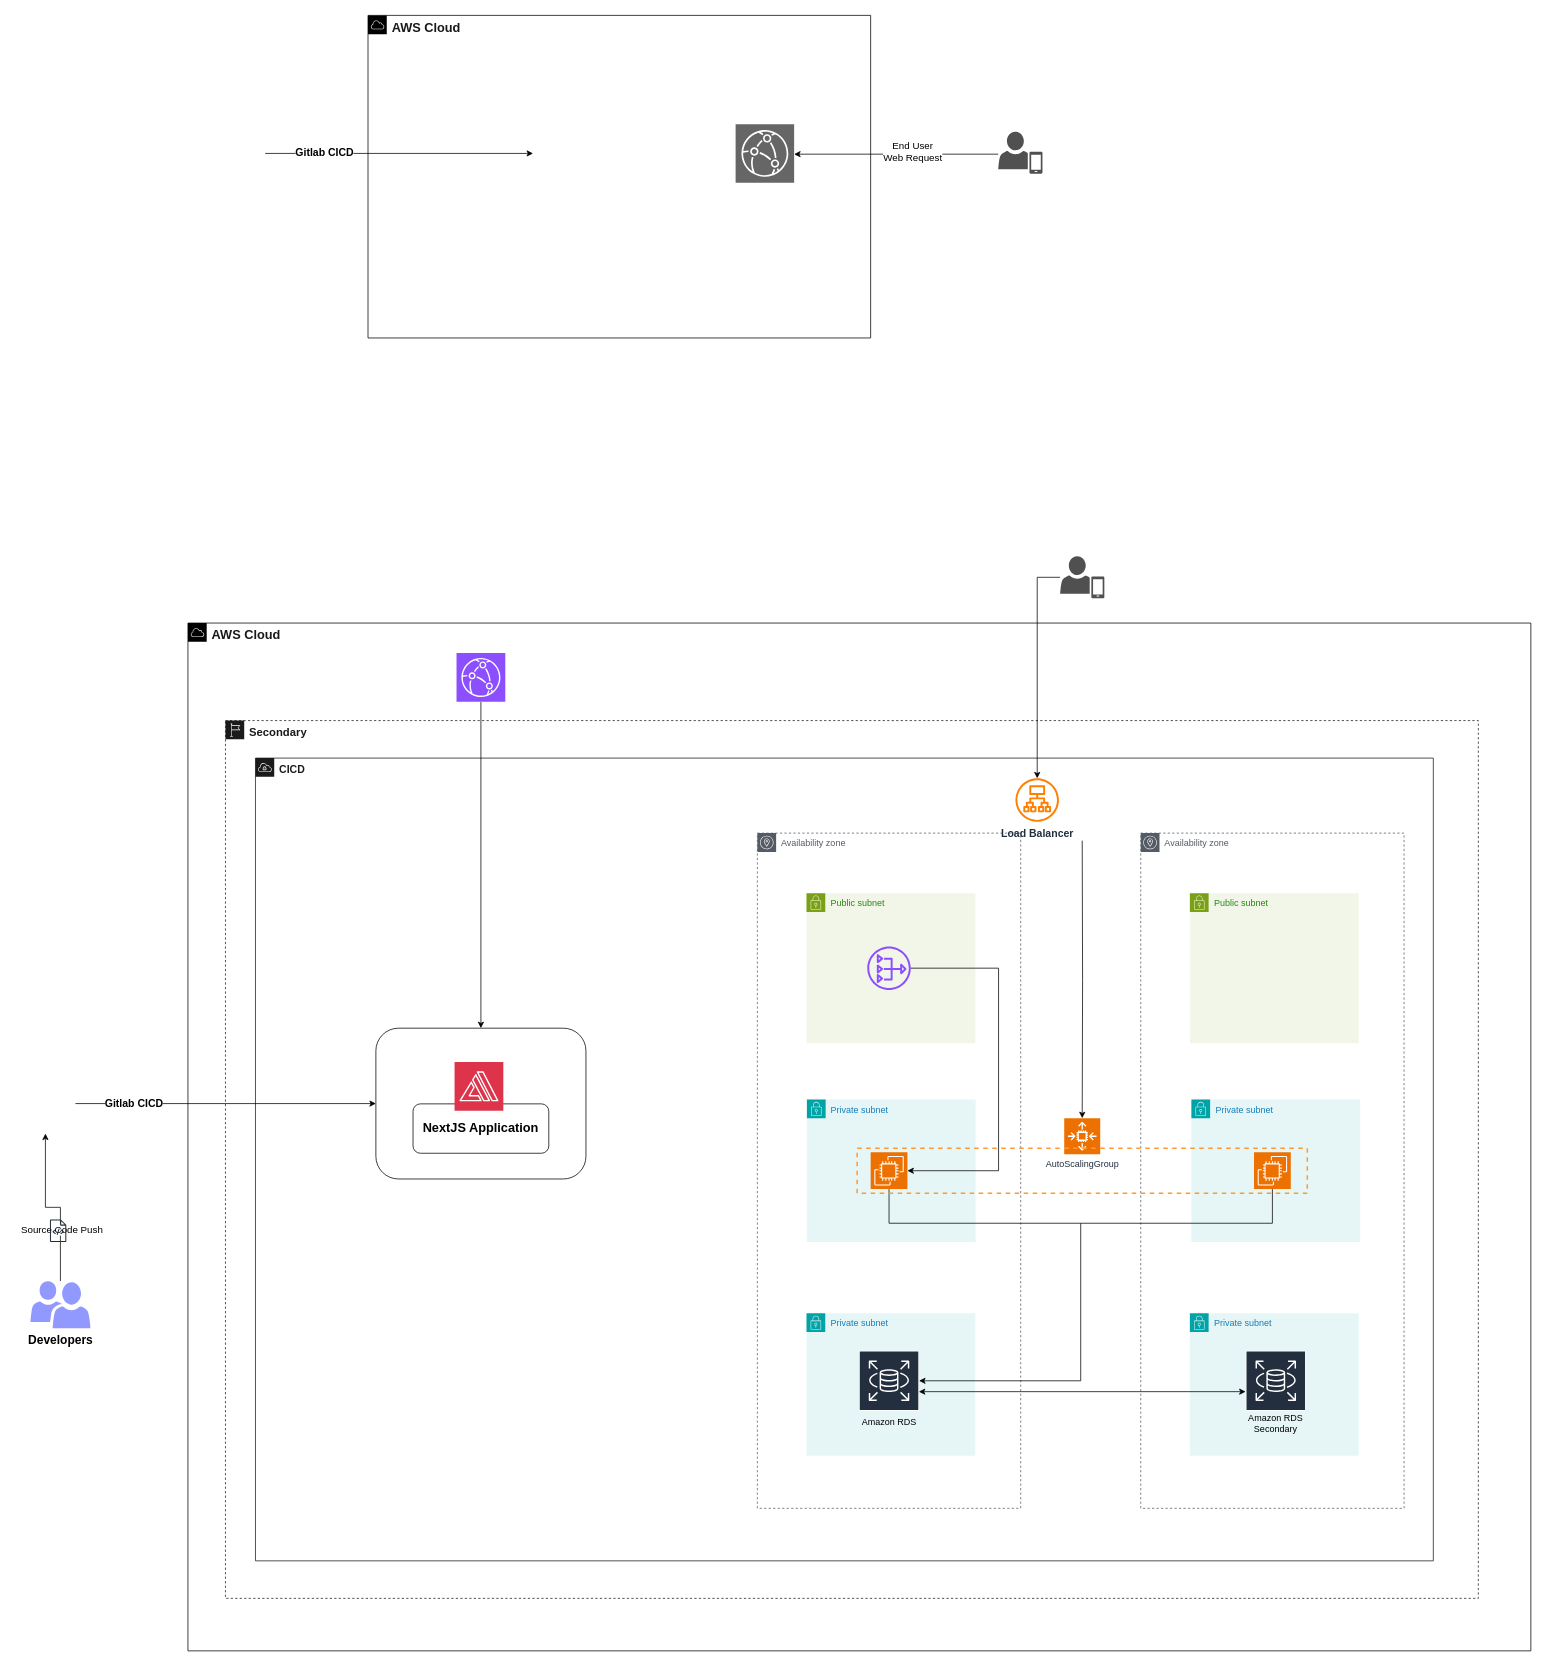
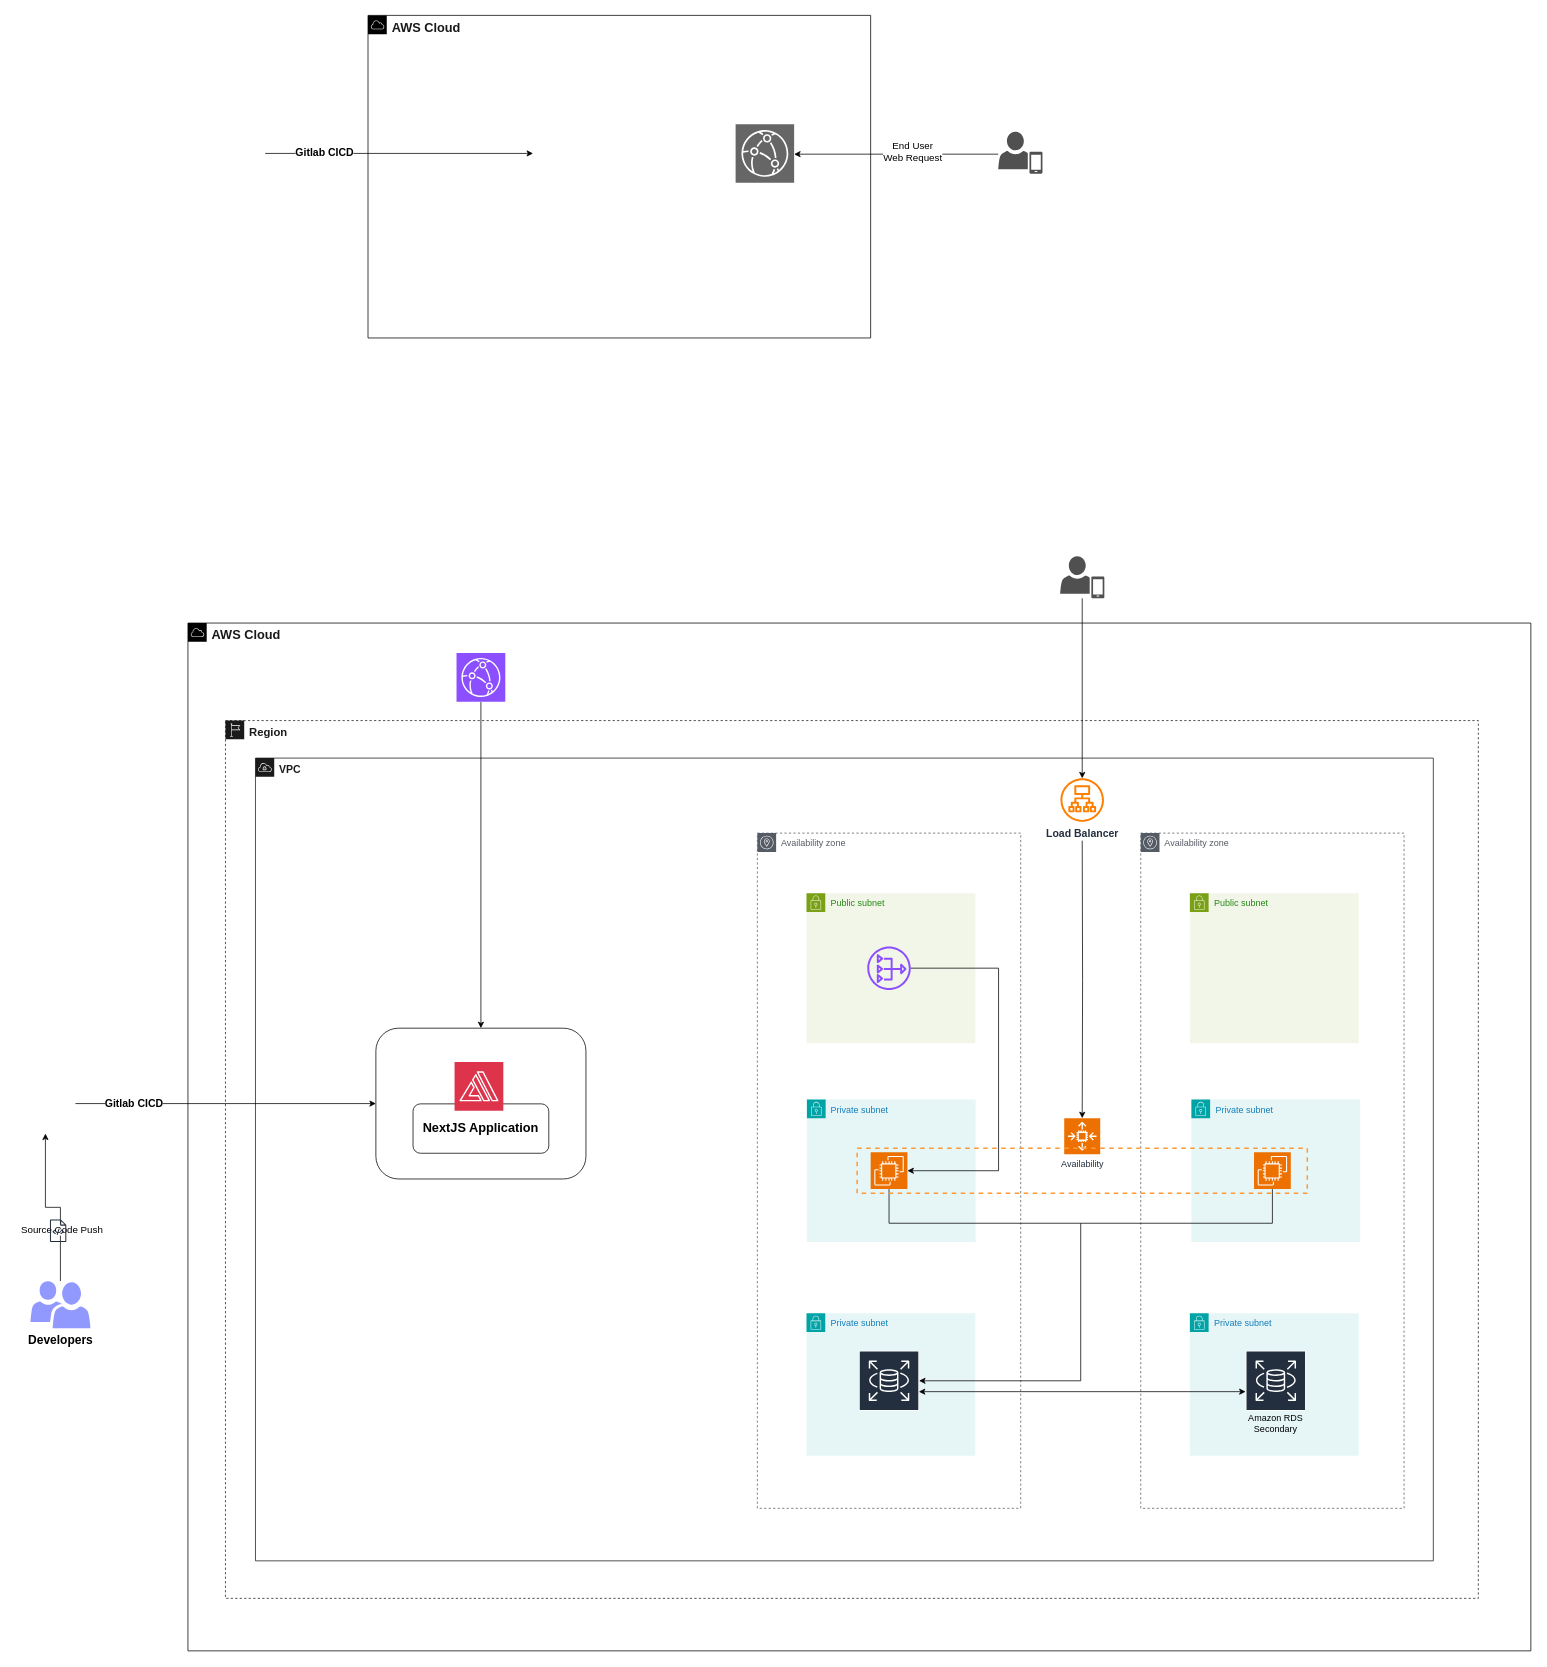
(272, 731) -> (263, 731)
(289, 769) -> (287, 769)
(1037, 800) -> (1082, 800)
(1082, 1165) -> (1082, 1165)
(889, 1422) -> none
